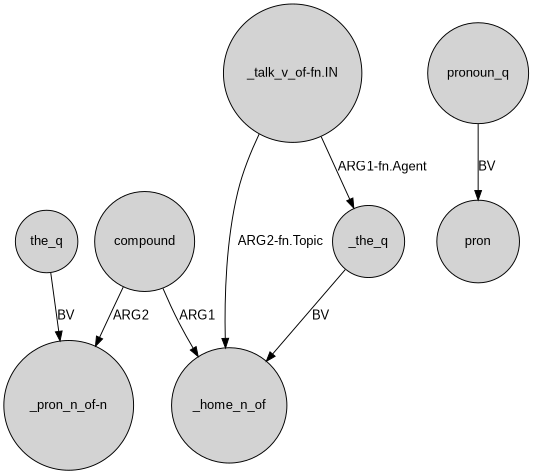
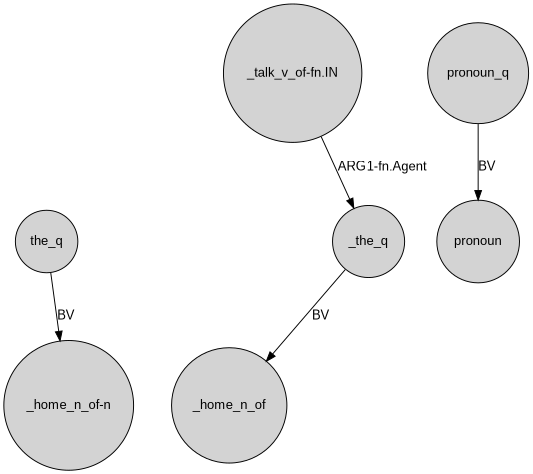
(230, 234) -> none
(145, 242) -> none
(478, 242) -> (478, 242)
(69, 405) -> (69, 405)
